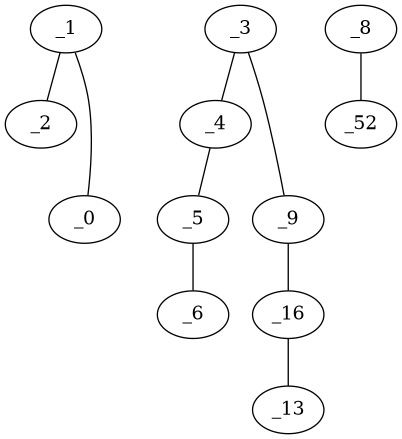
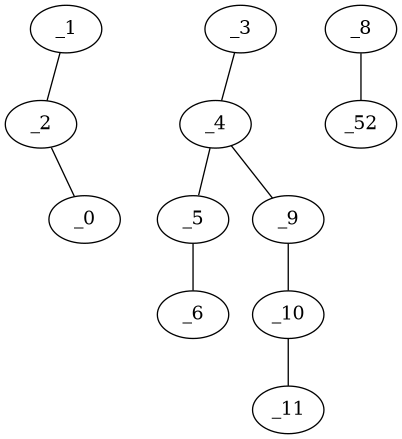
(91, 123) -> (63, 172)
(269, 123) -> (252, 172)
(288, 315) -> (288, 315)
(288, 410) -> (288, 410)
